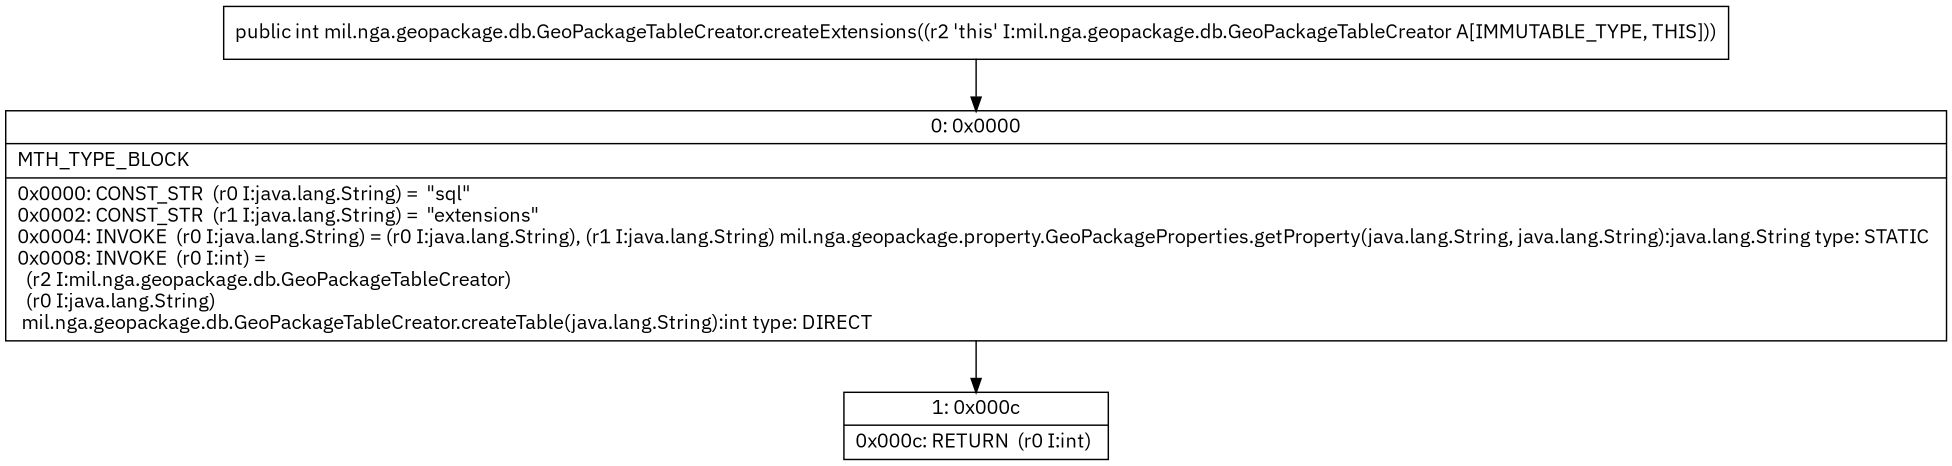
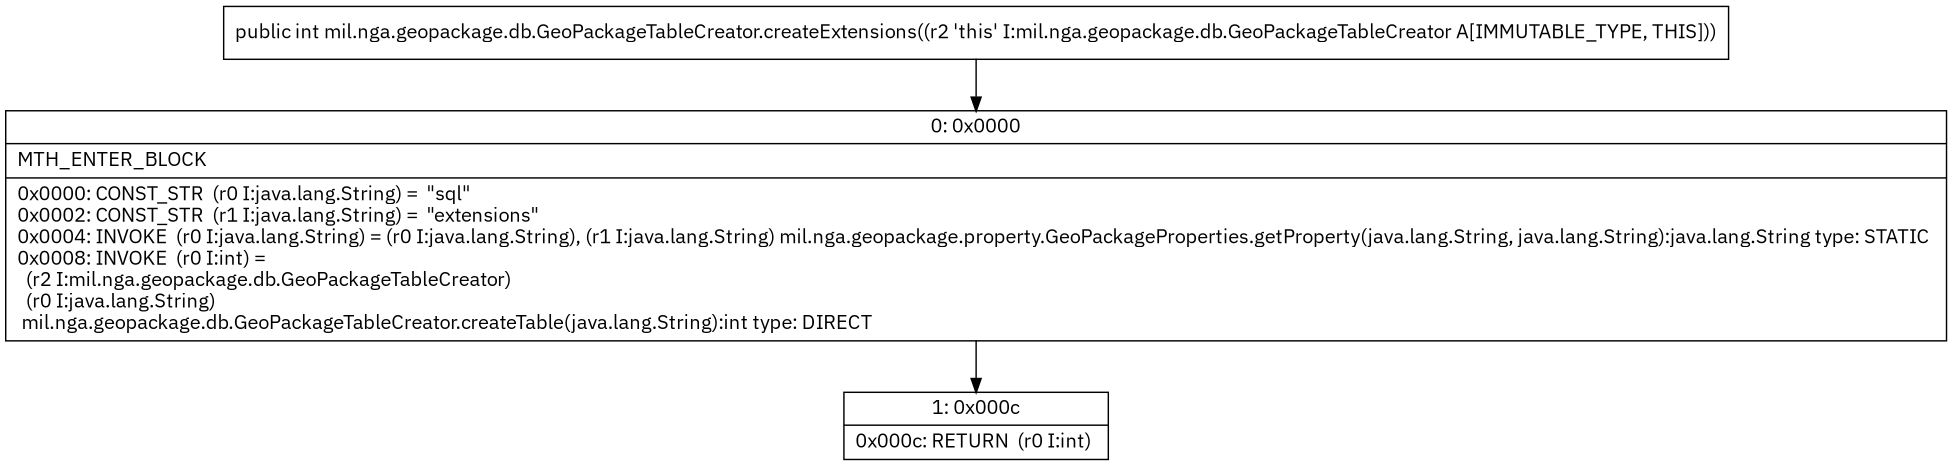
(104, 160) -> (112, 160)
